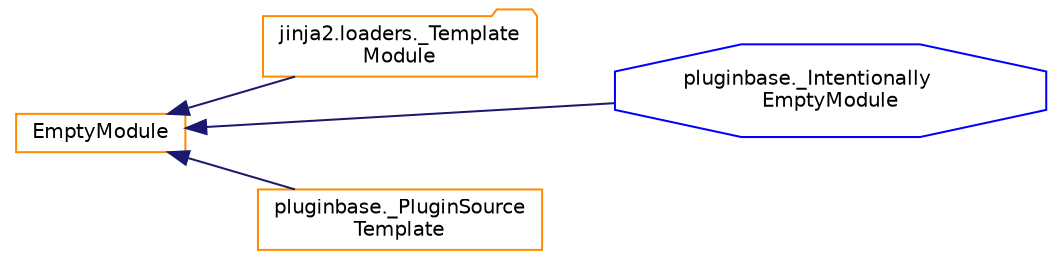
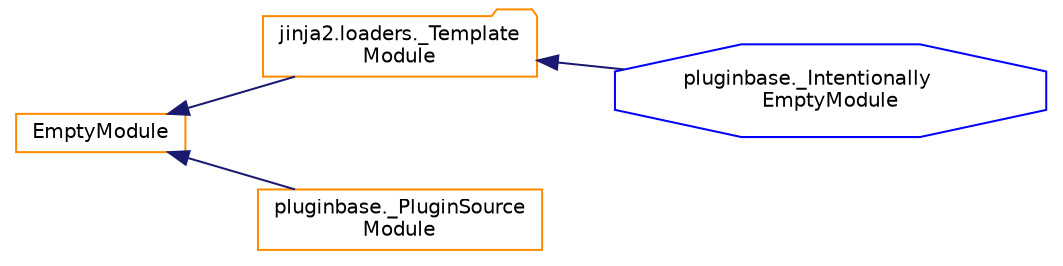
(410, 115) -> (591, 66)
(400, 220) -> (400, 220)
